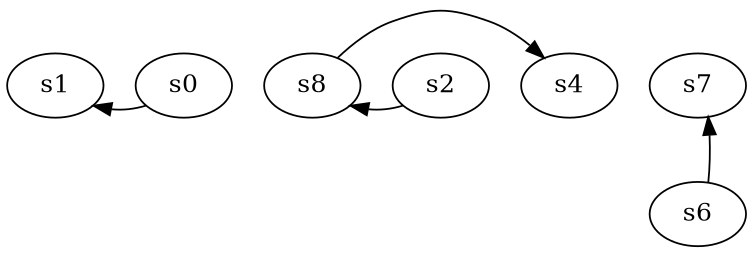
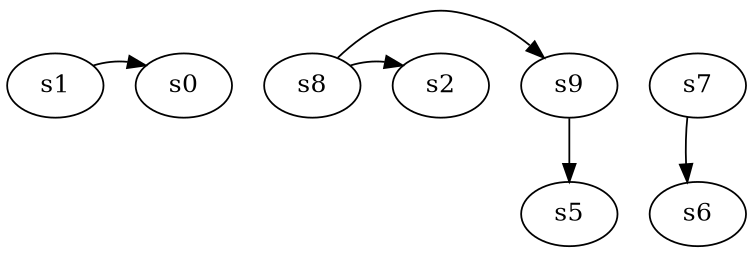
(569, 86) -> (569, 86)
(129, 109) -> (110, 62)
(386, 109) -> (367, 62)
(710, 159) -> (686, 141)
none -> (569, 214)
